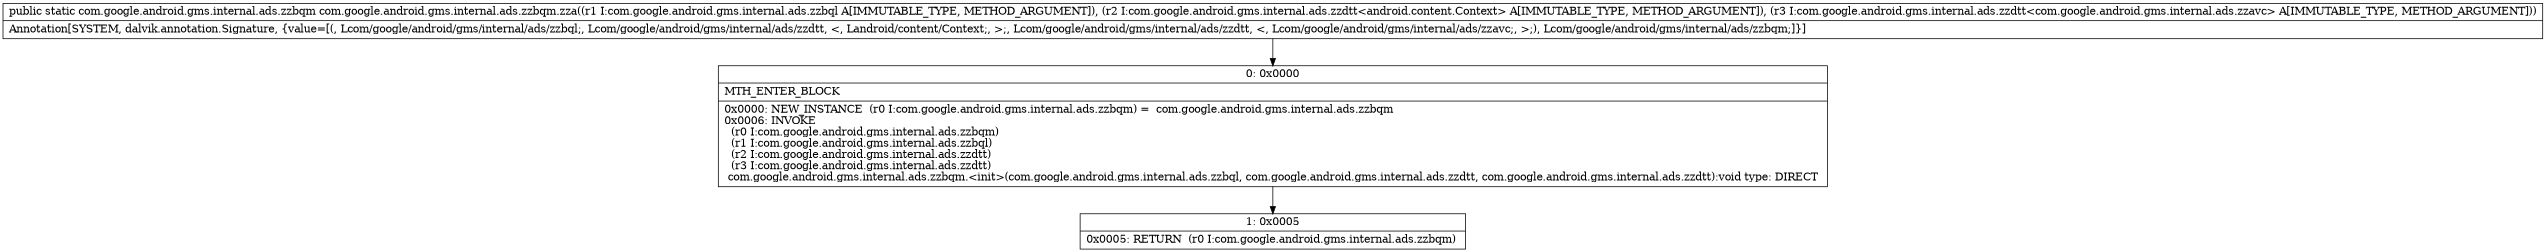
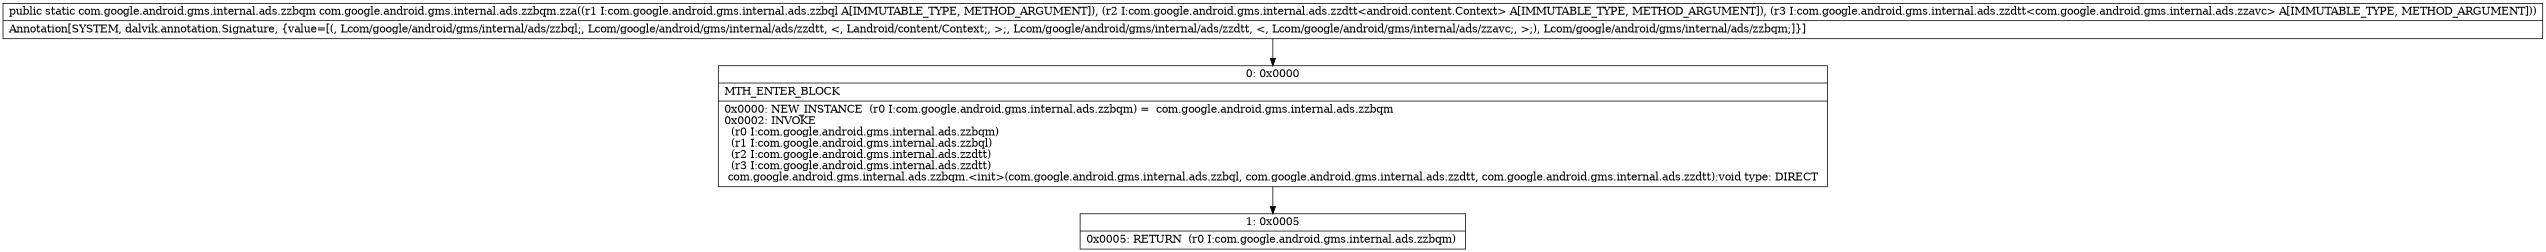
(774, 121) -> (774, 121)
